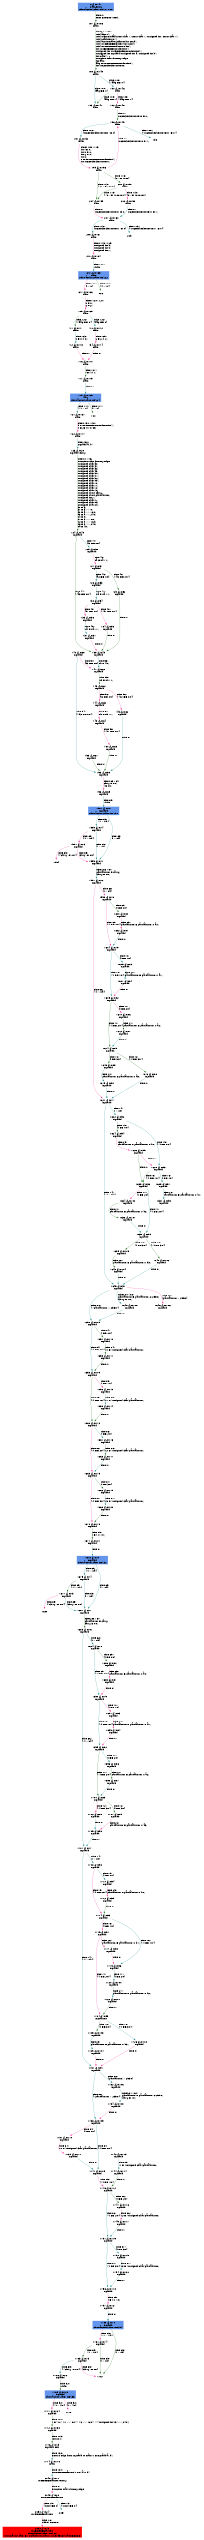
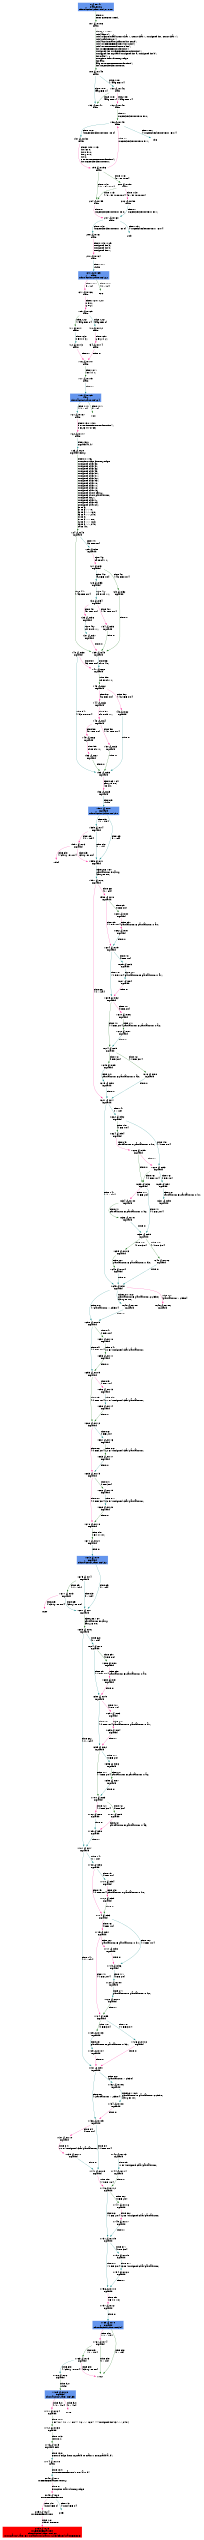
none -> (89, 739)
(85, 1569) -> none
(101, 2017) -> (101, 2017)
